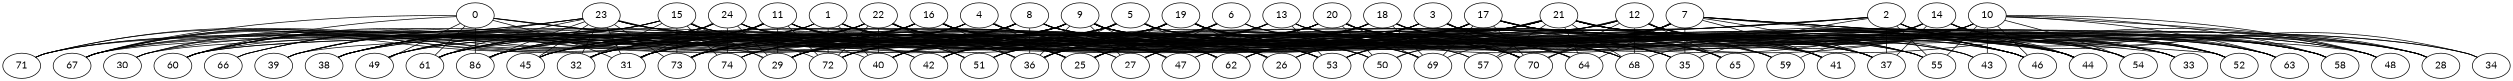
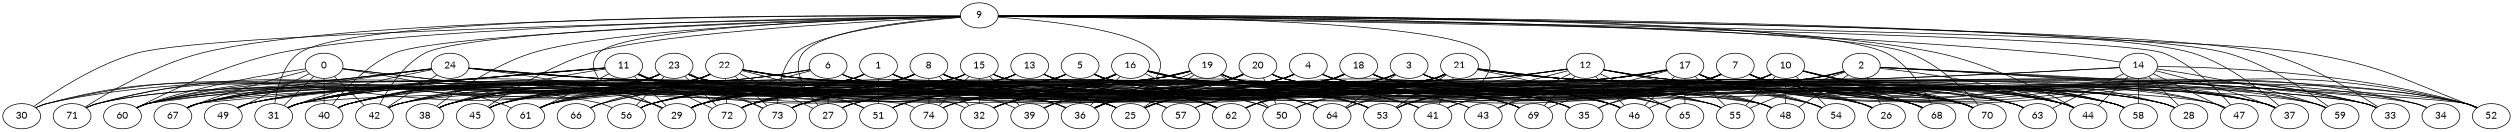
(1181, 41) -> (1560, 26)
(475, 66) -> (626, 116)
none -> (1382, 91)
